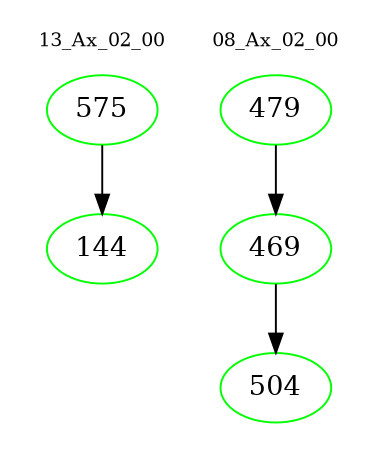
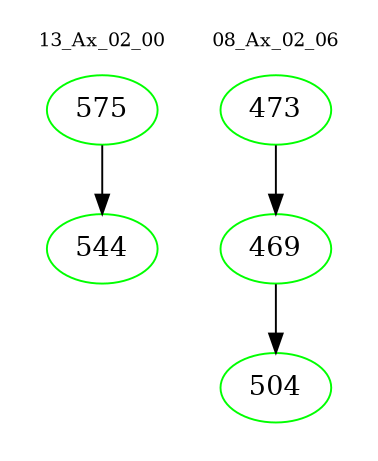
(276, 41) -> (276, 41)
(276, 110) -> (276, 110)
(102, 249) -> (102, 249)
